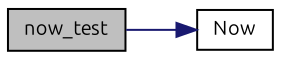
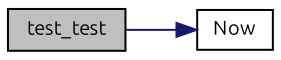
(67, 30) -> (67, 30)
